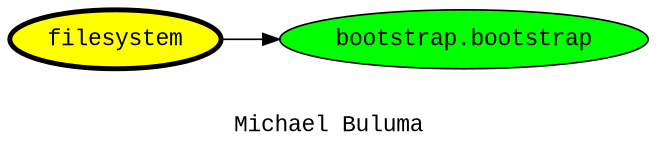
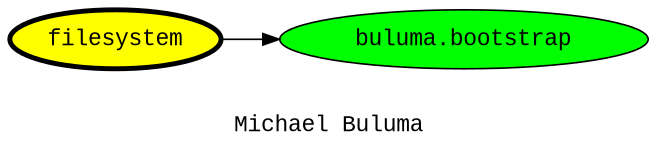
(464, 39) -> (464, 39)
